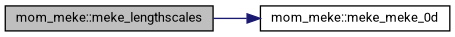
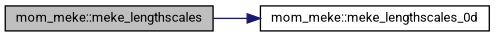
(355, 18) -> (375, 18)
